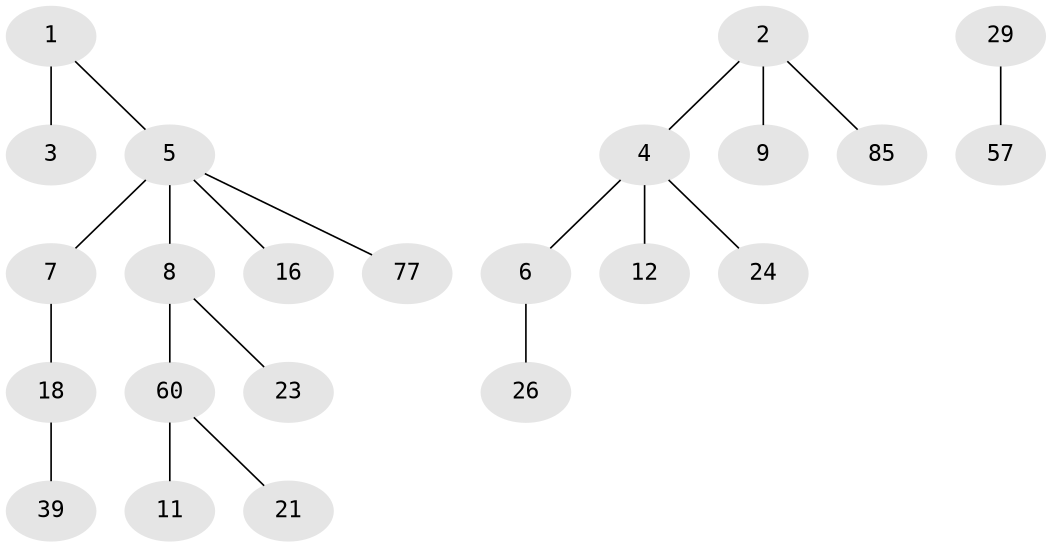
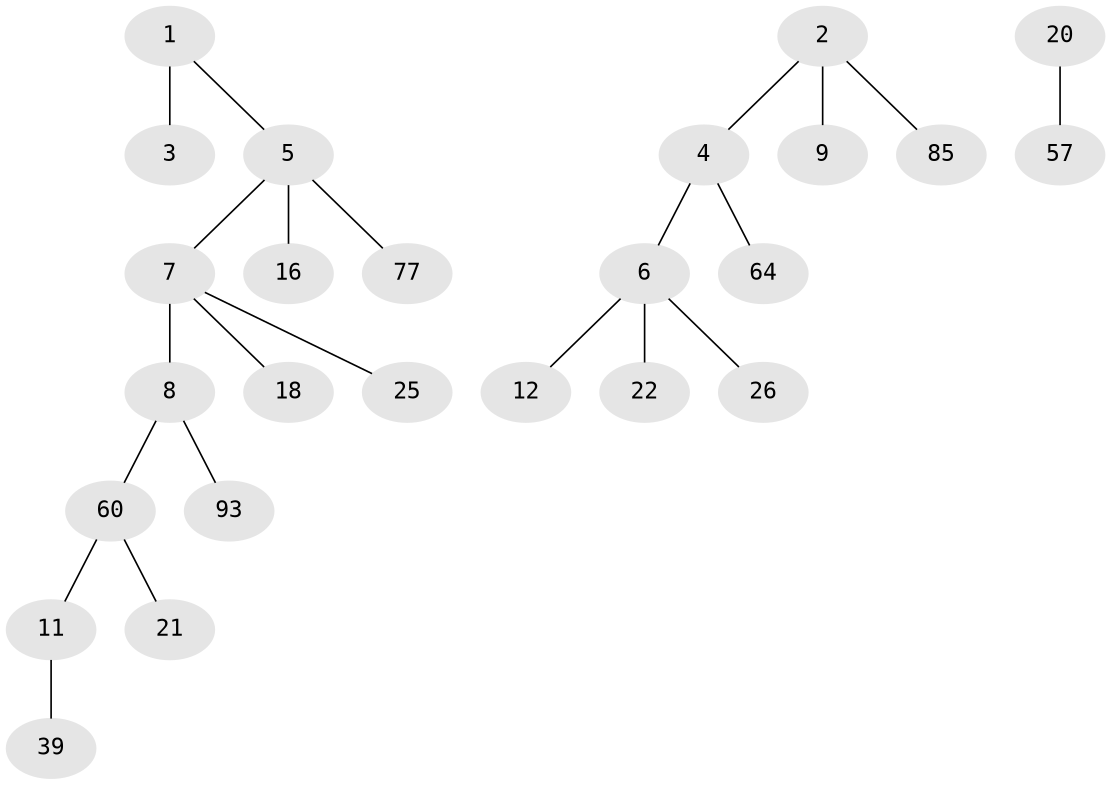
(1001, 36) -> (1060, 36)
(170, 214) -> (170, 333)
(645, 214) -> (585, 333)
(763, 274) -> (763, 274)
(289, 392) -> (229, 511)
none -> (407, 392)
none -> (645, 392)
(51, 452) -> (51, 689)
